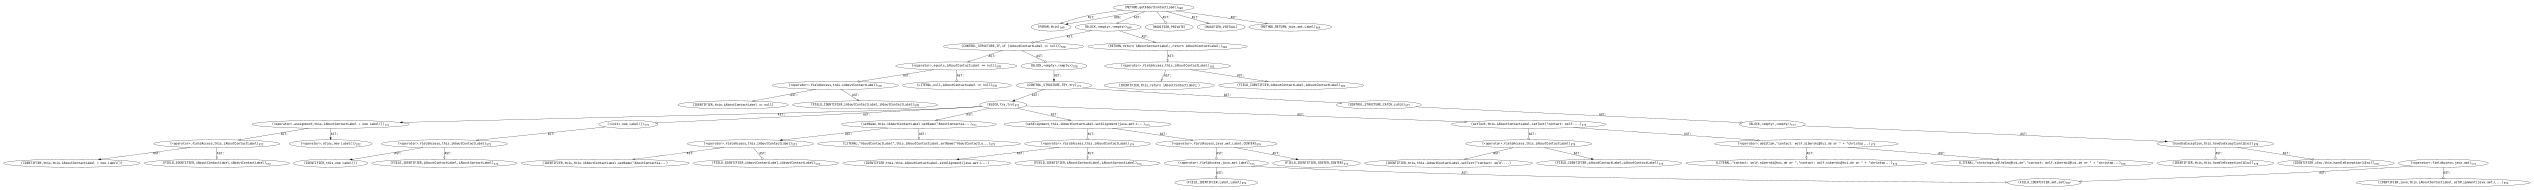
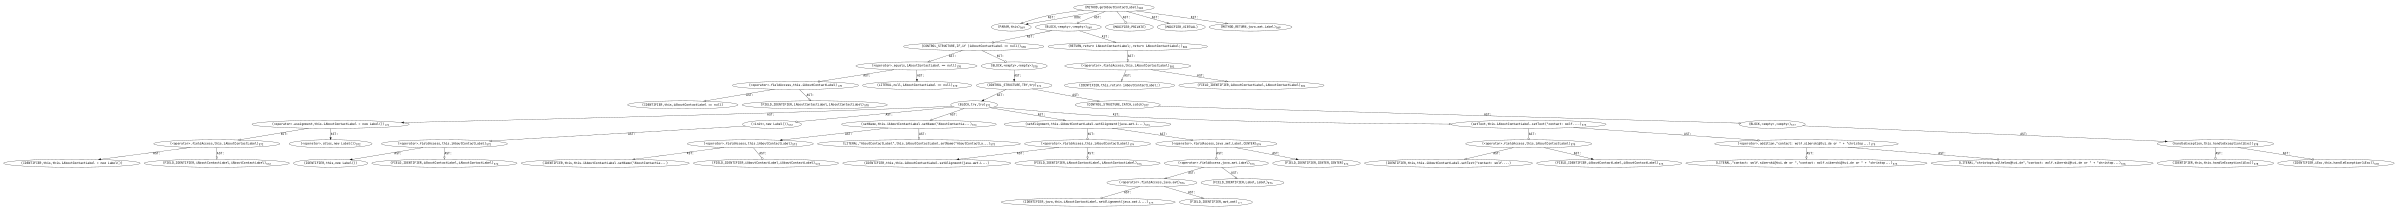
(957, 75) -> (917, 75)
(1629, 178) -> (1185, 173)
